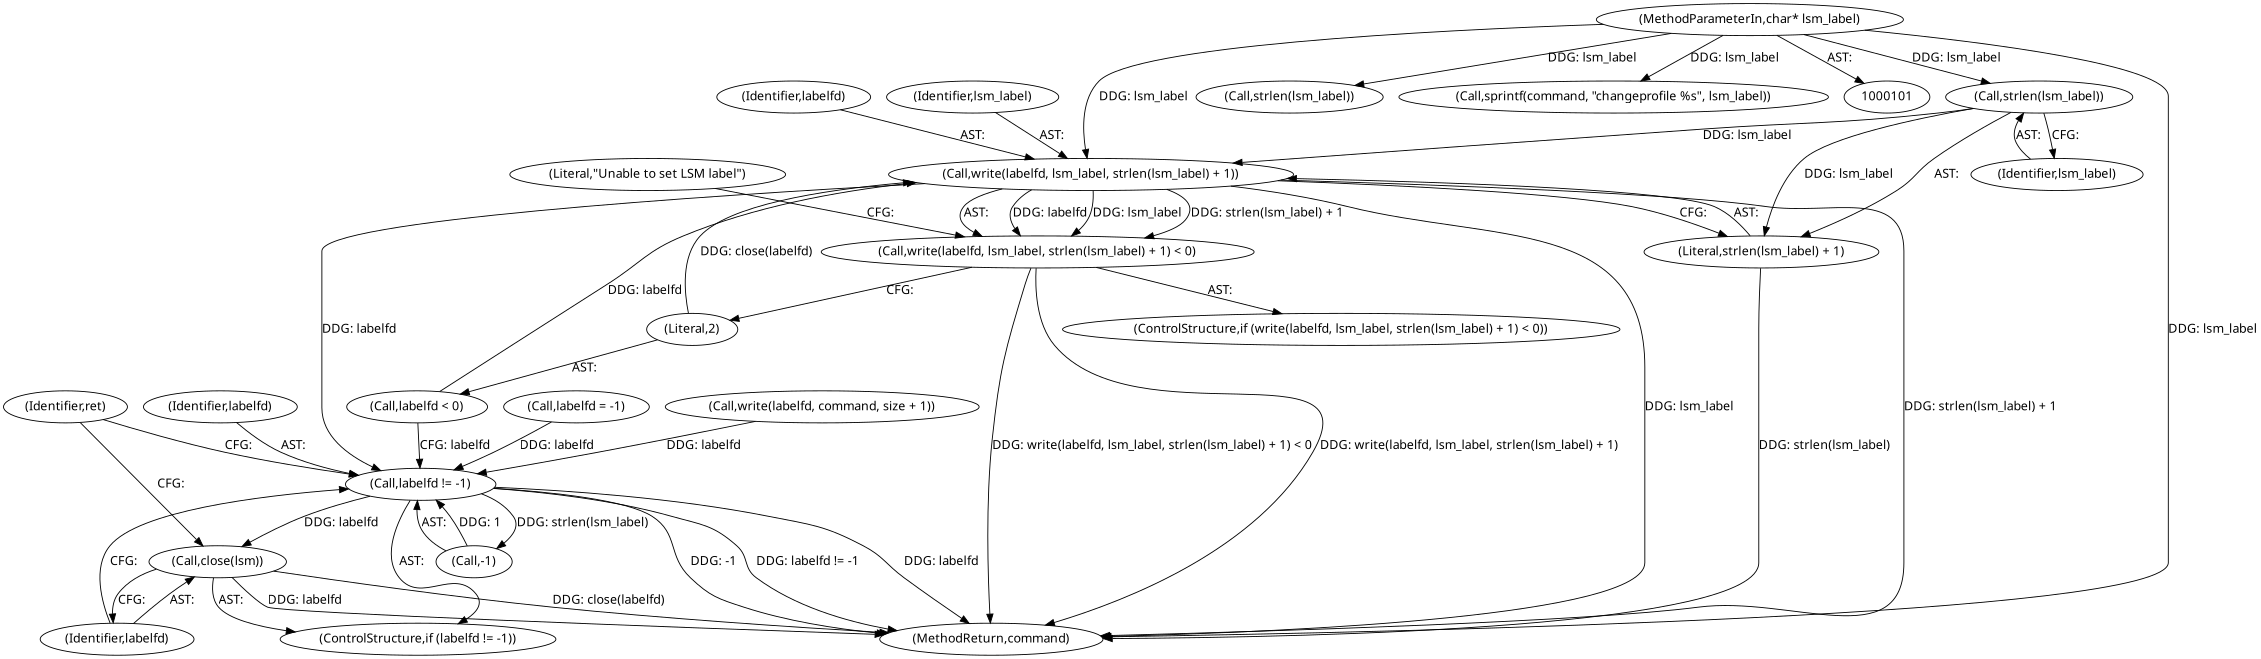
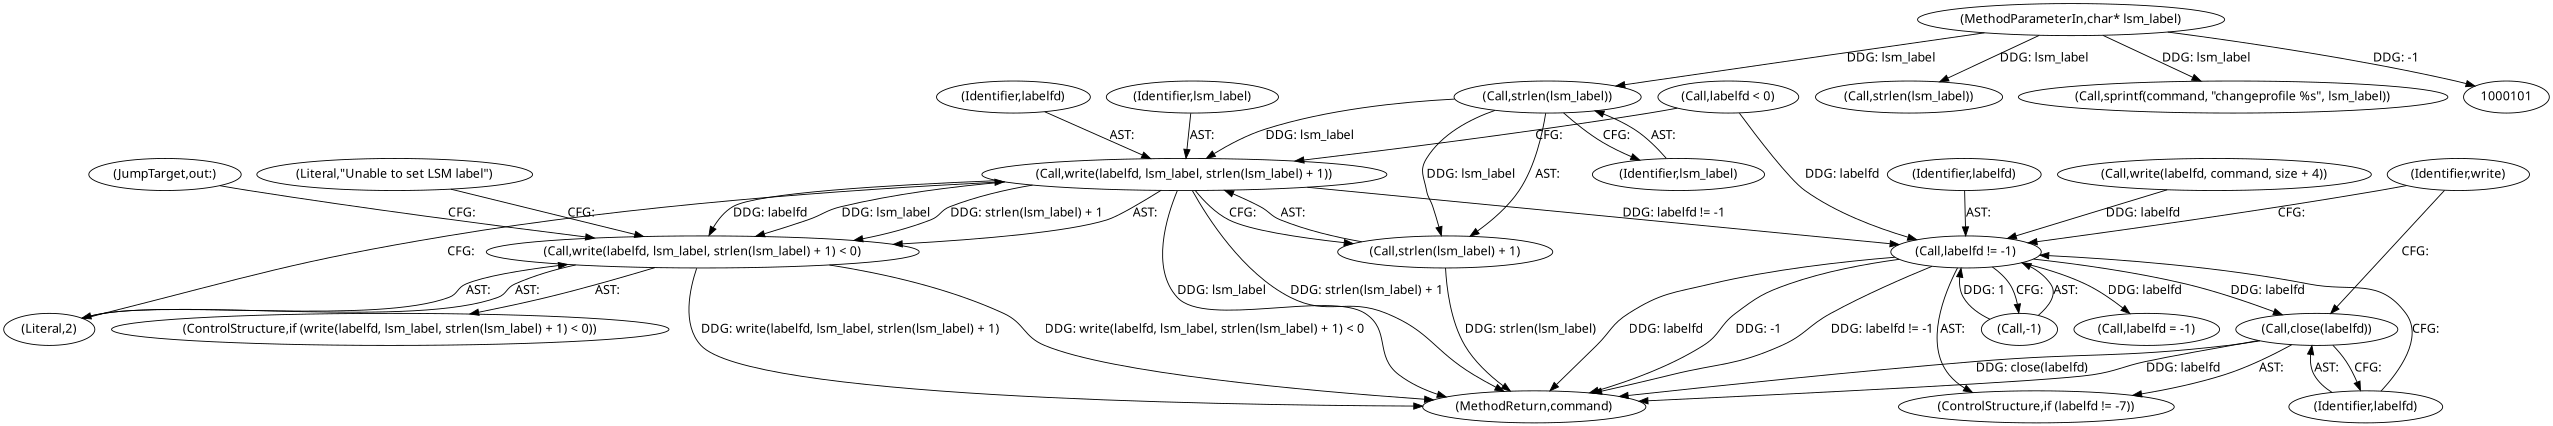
(1313, 41) -> none
(1842, 58) -> (2396, 58)
none -> (165, 174)
(757, 252) -> (463, 252)
(1761, 252) -> (1445, 252)
(645, 291) -> (1551, 136)
(902, 291) -> (529, 291)
(359, 329) -> (1674, 213)
(563, 366) -> (421, 304)
(65, 407) -> (2458, 174)
(822, 407) -> (2214, 174)
(508, 445) -> (2075, 279)
(455, 446) -> (1842, 174)
(583, 523) -> (2031, 291)
(218, 562) -> (2317, 329)
(2033, 597) -> none
(418, 639) -> (2036, 407)
